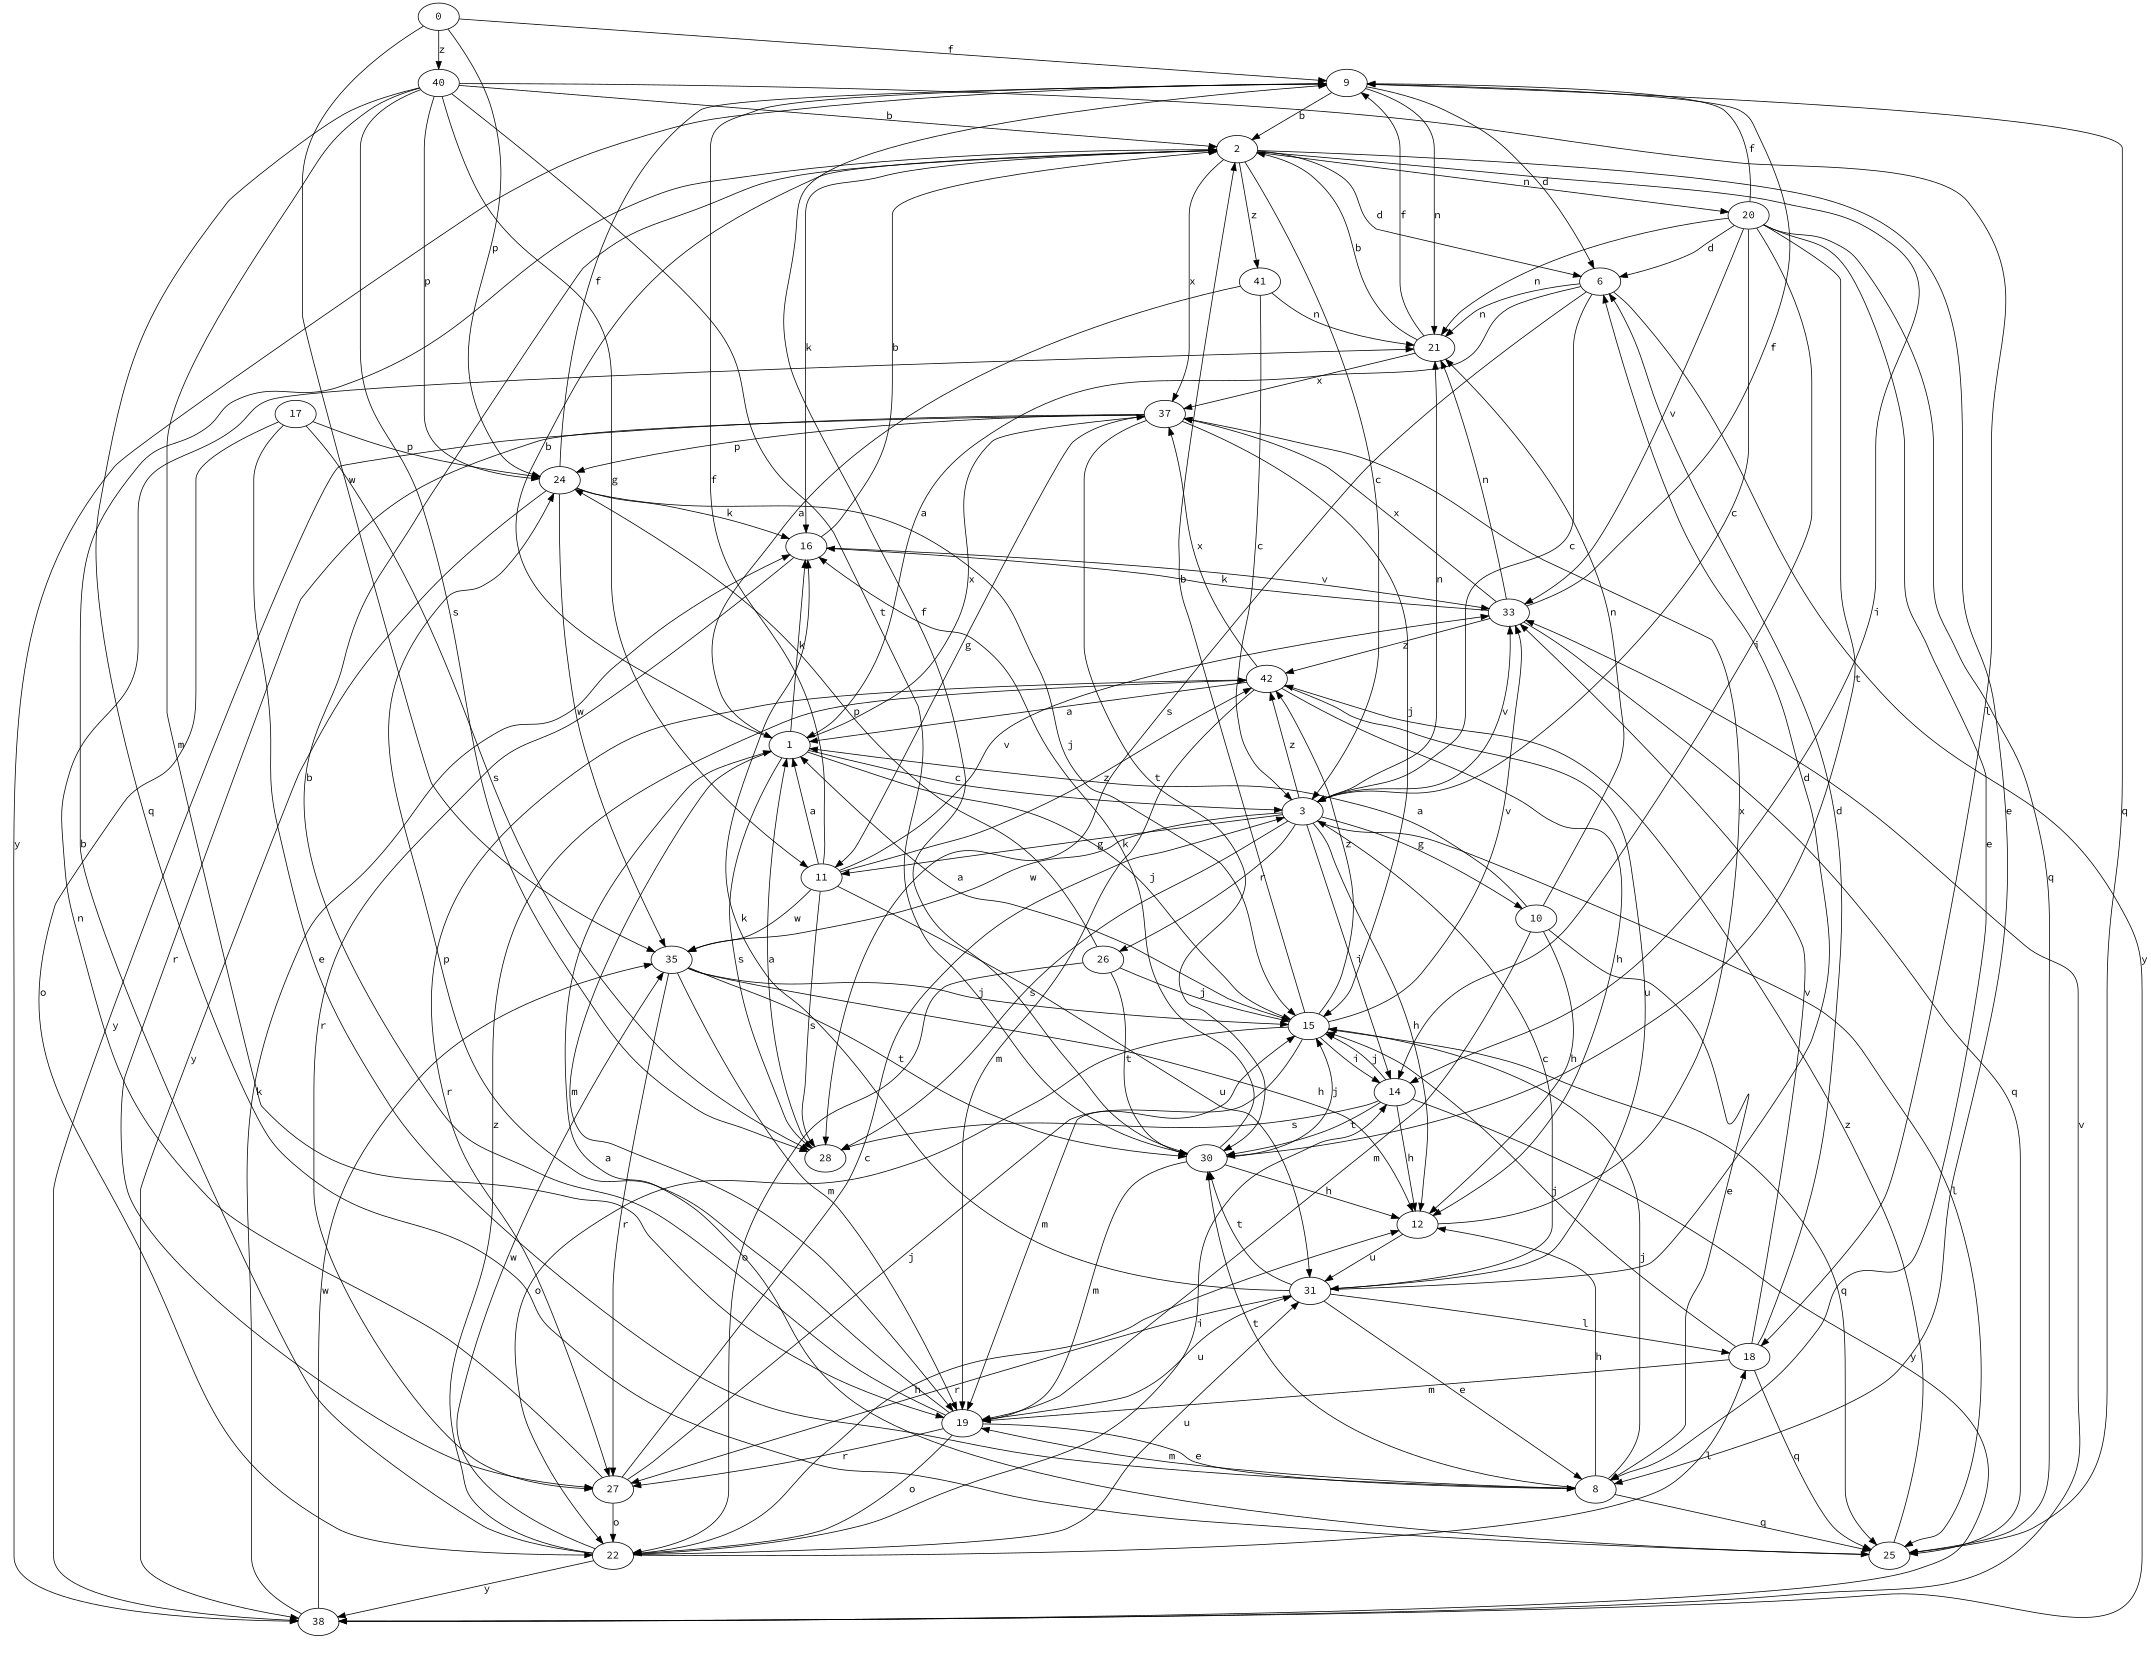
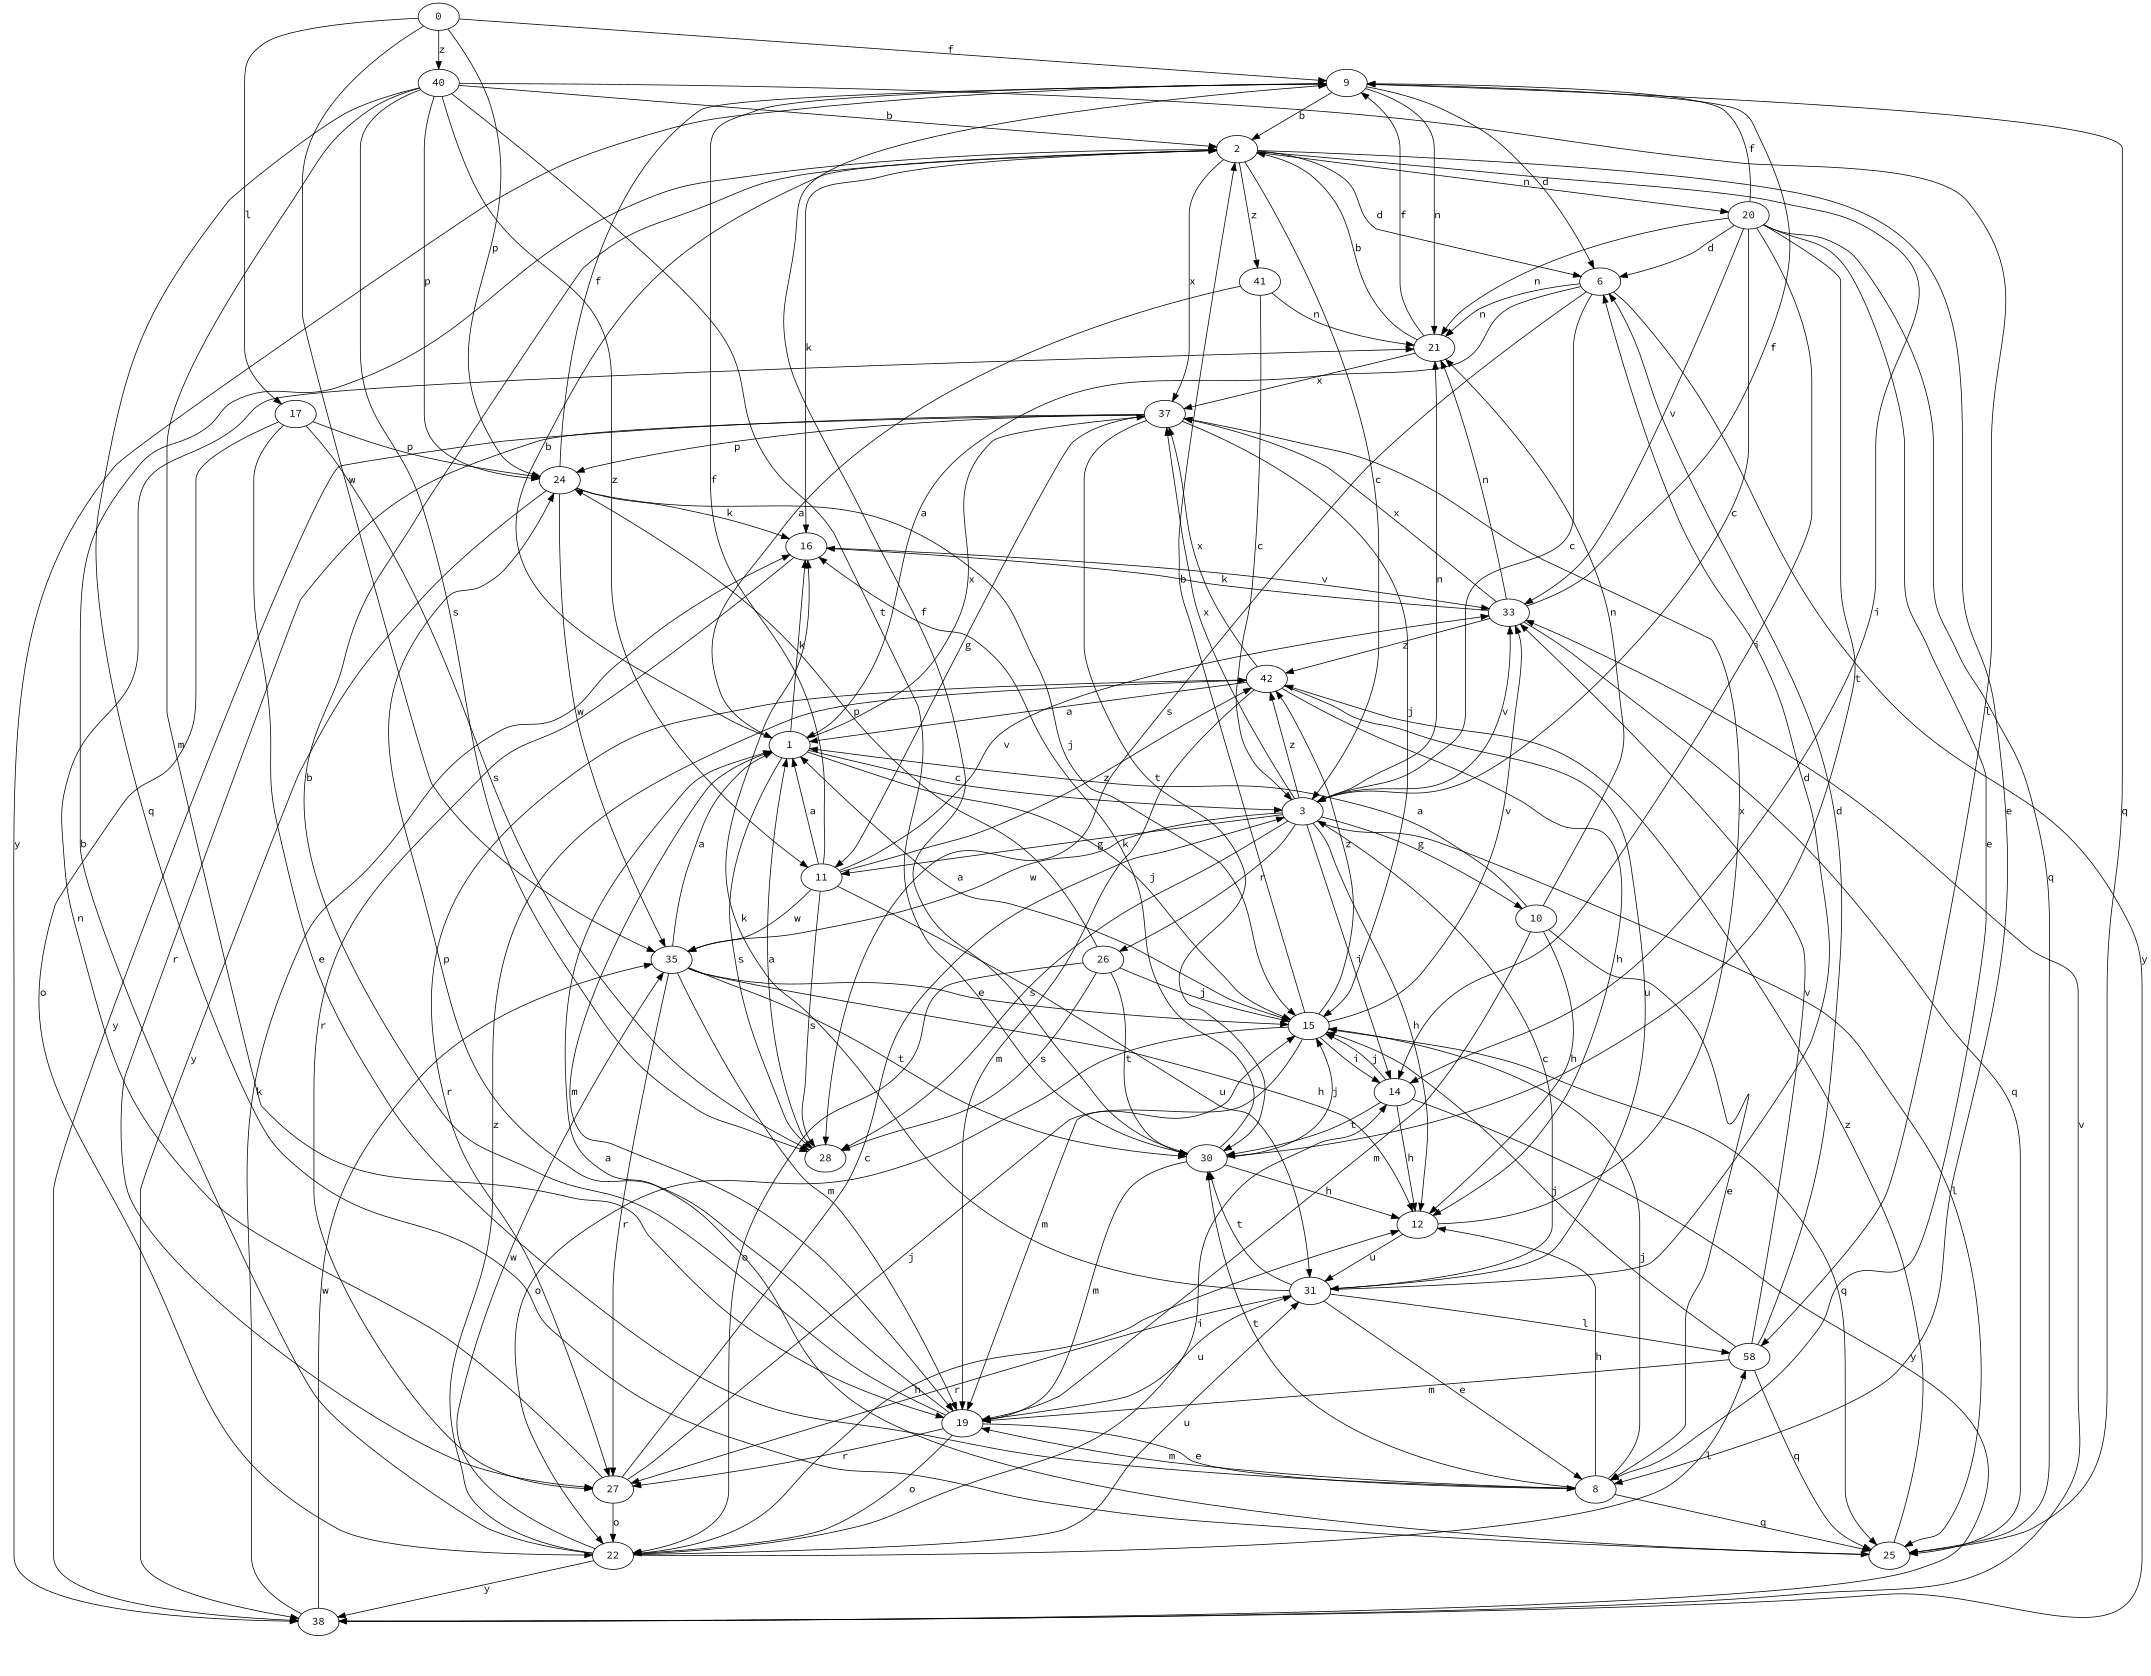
none -> (245, 144)
(892, 223) -> none
(615, 480) -> (615, 480)
none -> (1203, 627)
none -> (698, 839)
(982, 993) -> (982, 993)
(1087, 1124) -> (996, 1093)
(1749, 1357) -> (1749, 1357)
